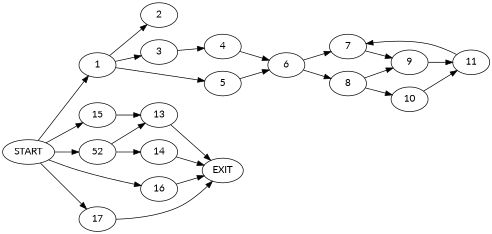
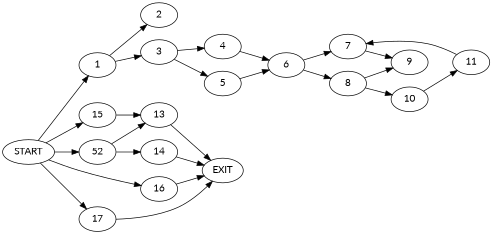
(437, 62) -> none
(157, 74) -> (188, 66)
